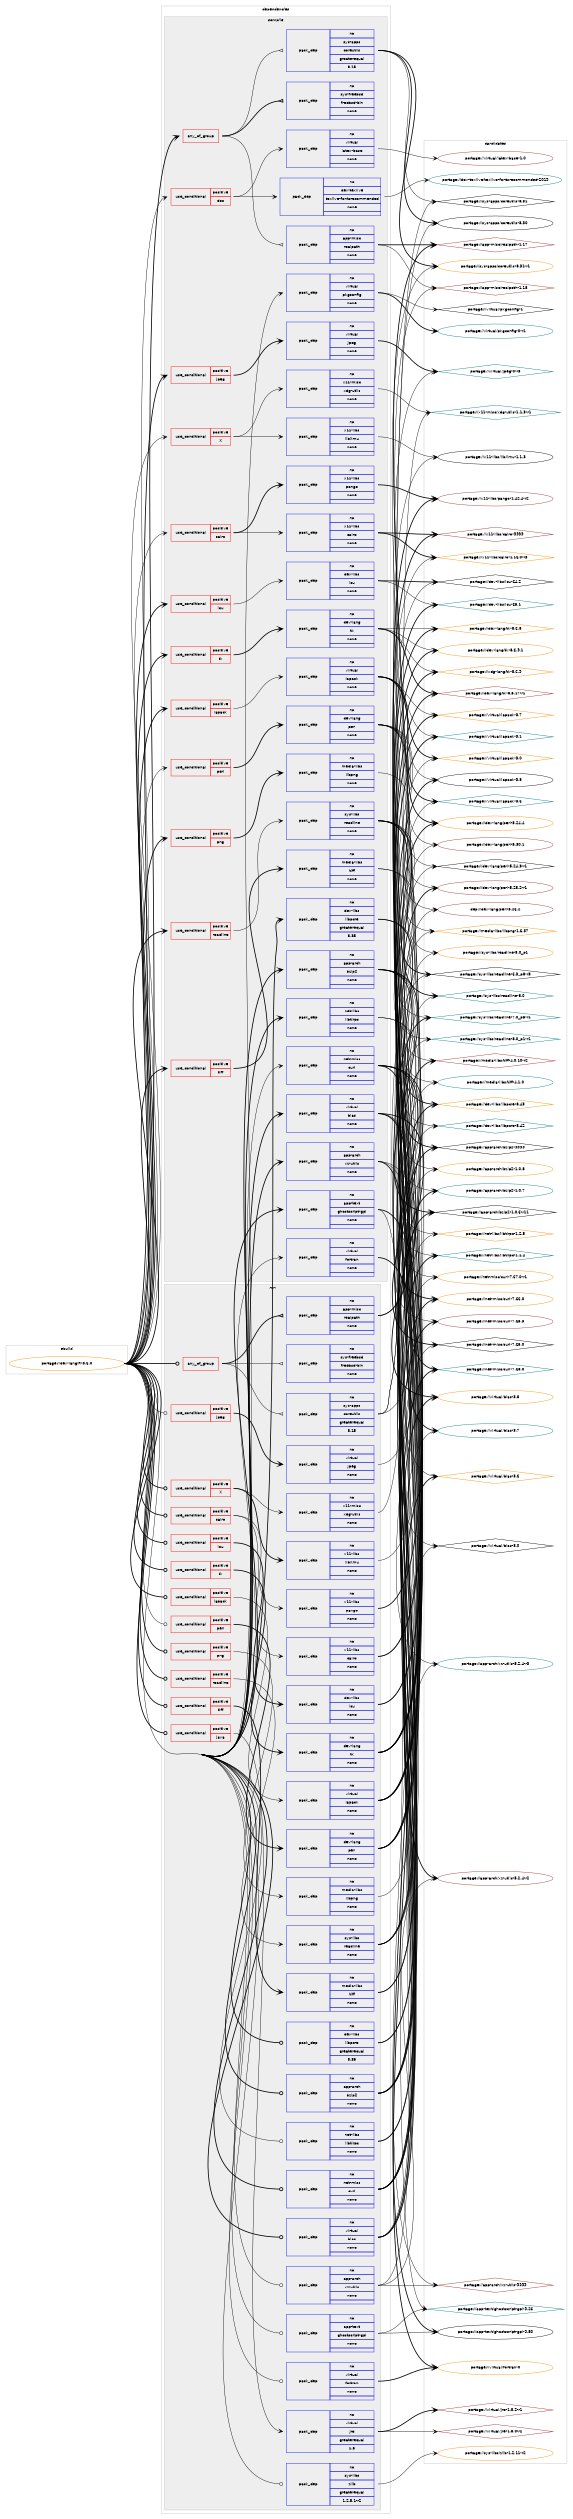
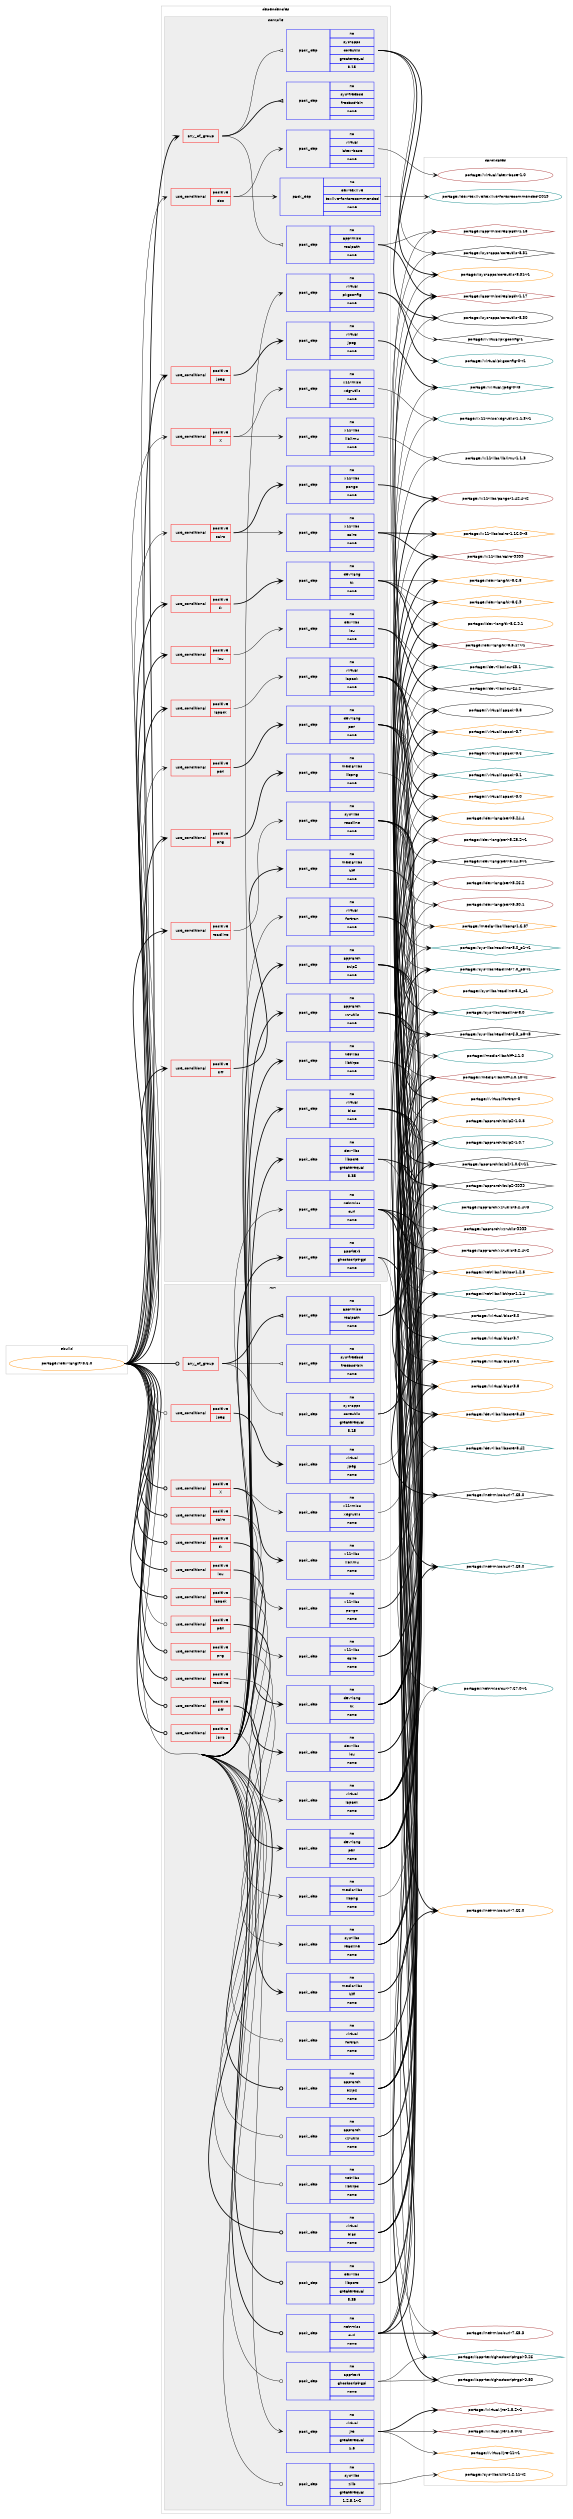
(495, 412) -> (495, 419)
(495, 672) -> (495, 602)
(495, 910) -> (495, 883)
(495, 1277) -> (495, 1689)
none -> (495, 2453)
